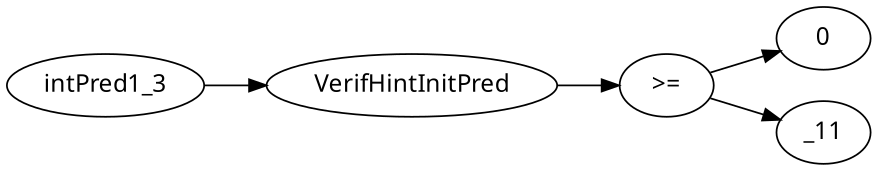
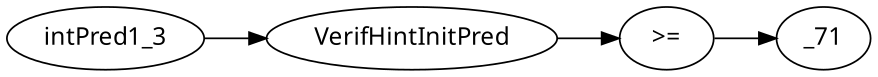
(824, 38) -> none
(824, 132) -> (824, 38)
